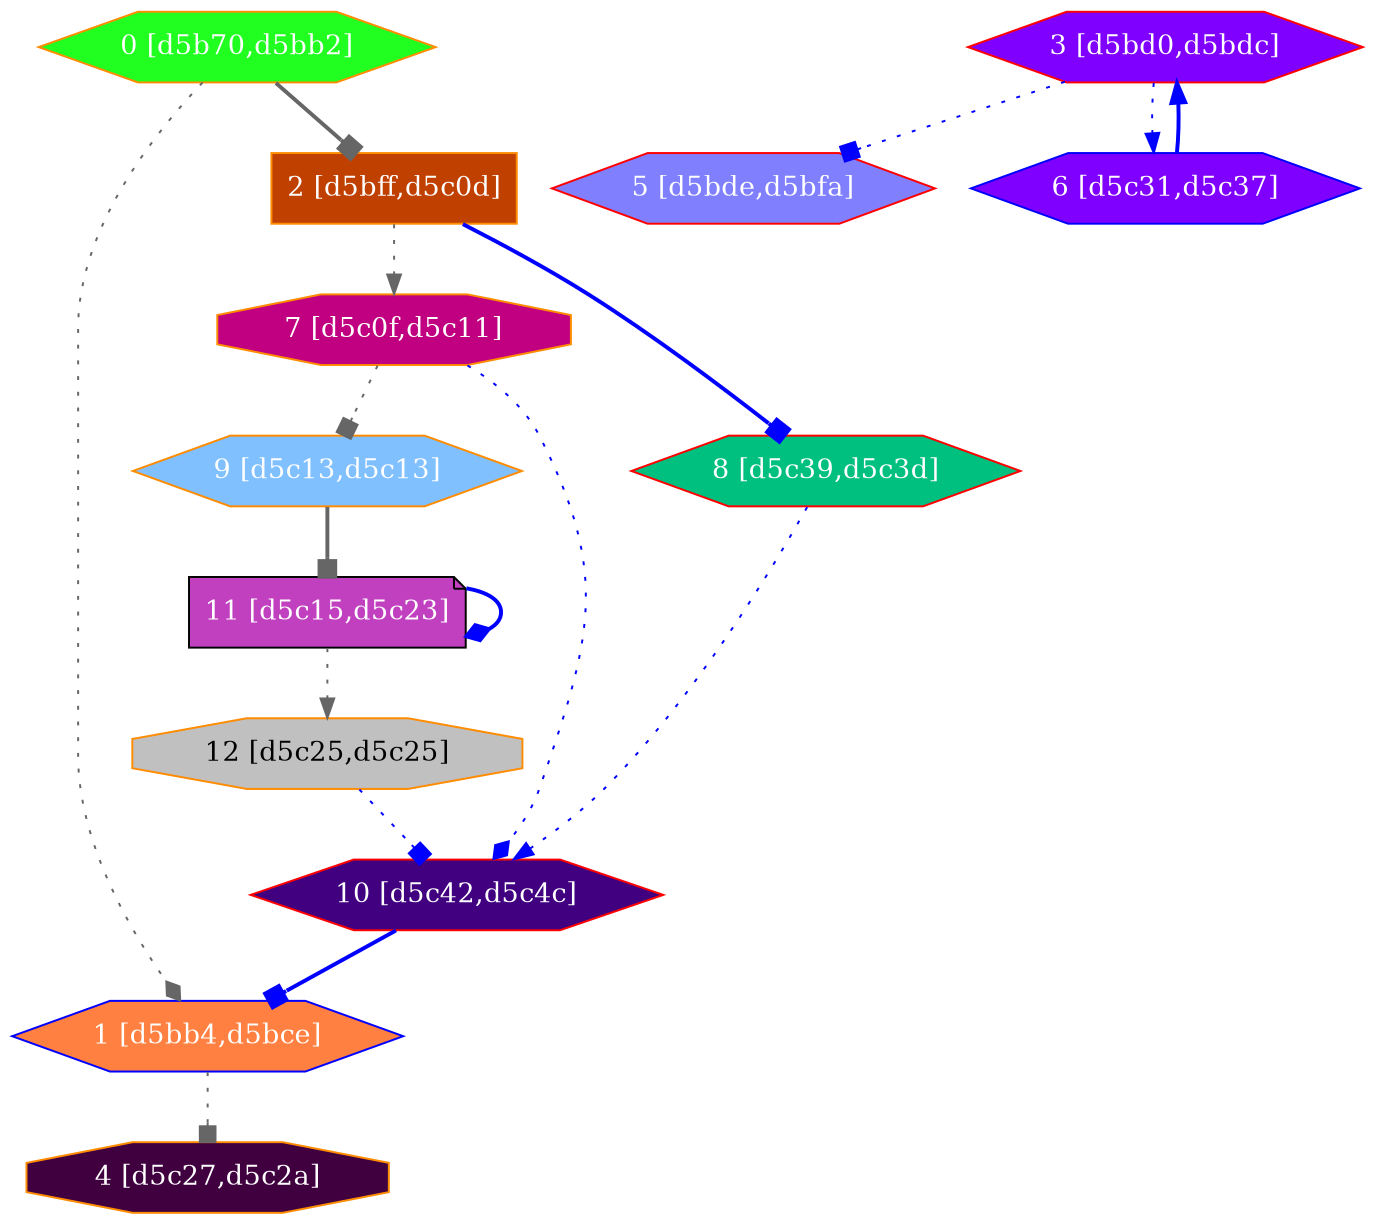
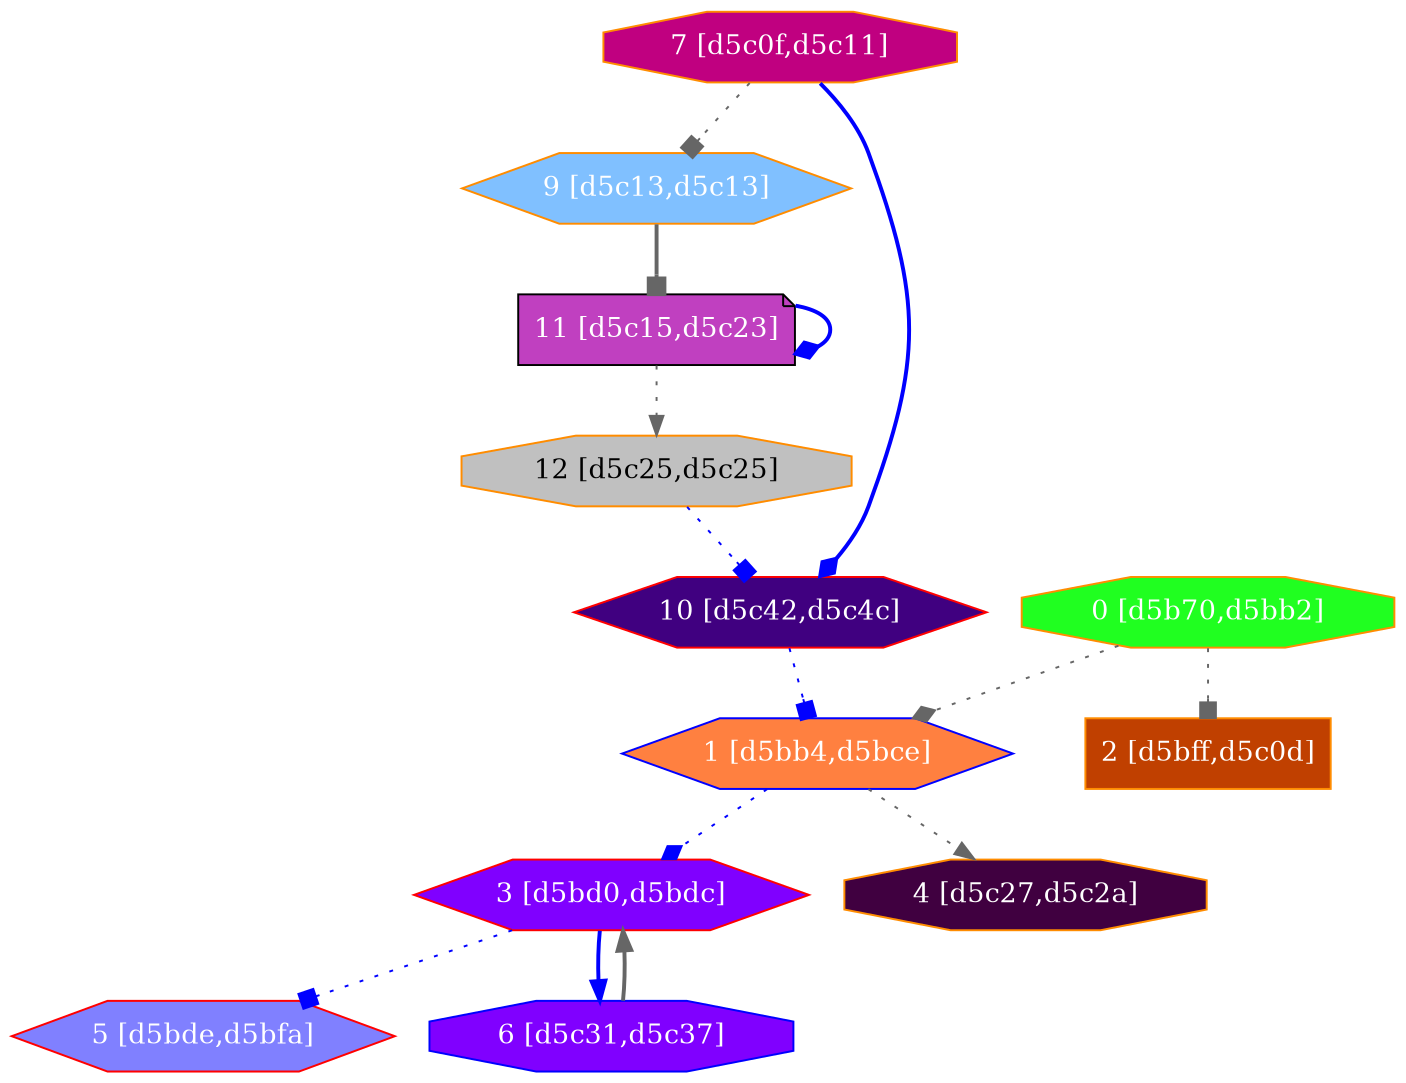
(237, 47) -> (1208, 612)
(1152, 108) -> (598, 956)
(308, 111) -> (1208, 673)
(1178, 128) -> (625, 976)
(1165, 188) -> (611, 1036)
(394, 249) -> none
(826, 471) -> none
(585, 591) -> (908, 318)
none -> (724, 818)
(341, 961) -> (796, 674)
(208, 1097) -> (913, 819)
